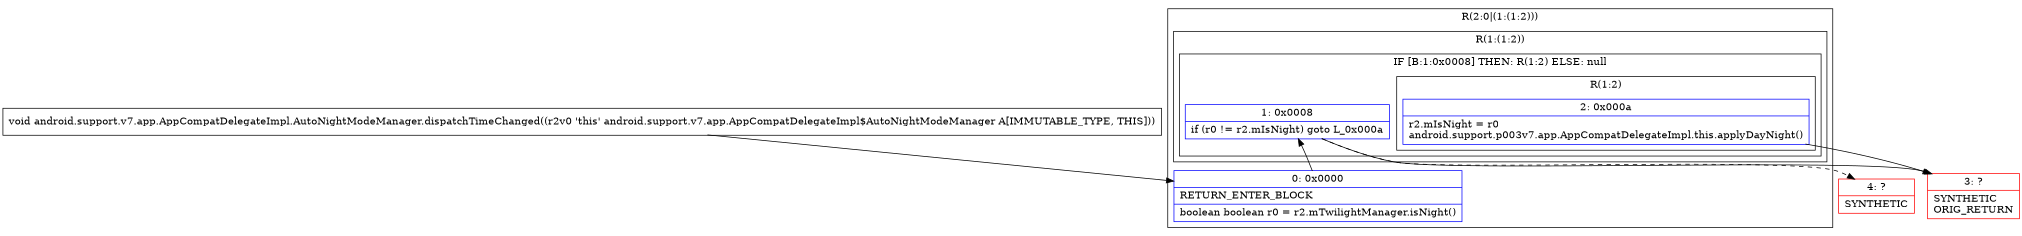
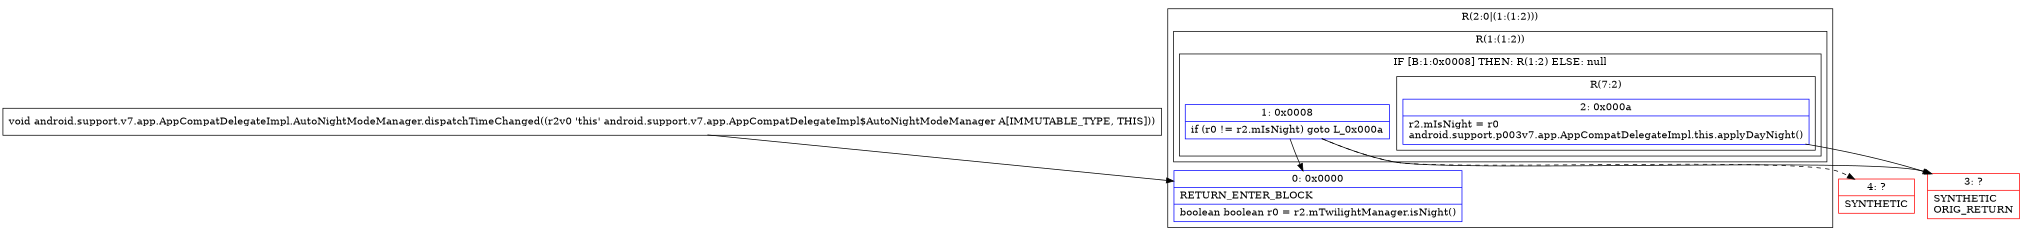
(1606, 85) -> (1606, 85)
(1304, 152) -> (1295, 151)
